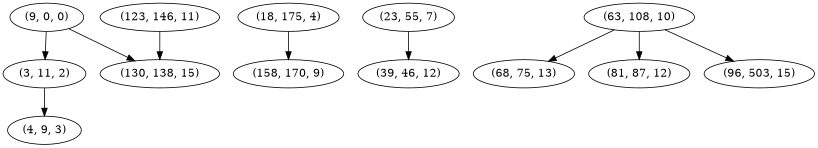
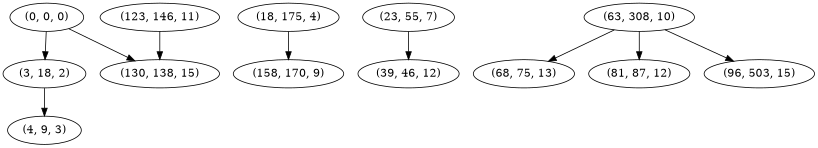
(47, 17) -> (47, 17)
(639, 17) -> (639, 17)
(44, 74) -> (44, 74)
